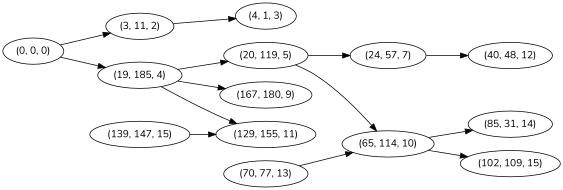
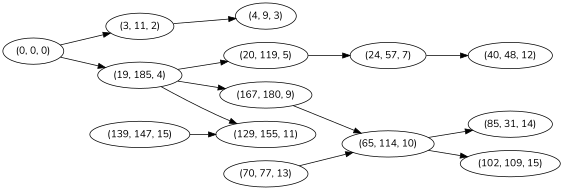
(266, 16) -> (266, 16)
(337, 91) -> (324, 118)
